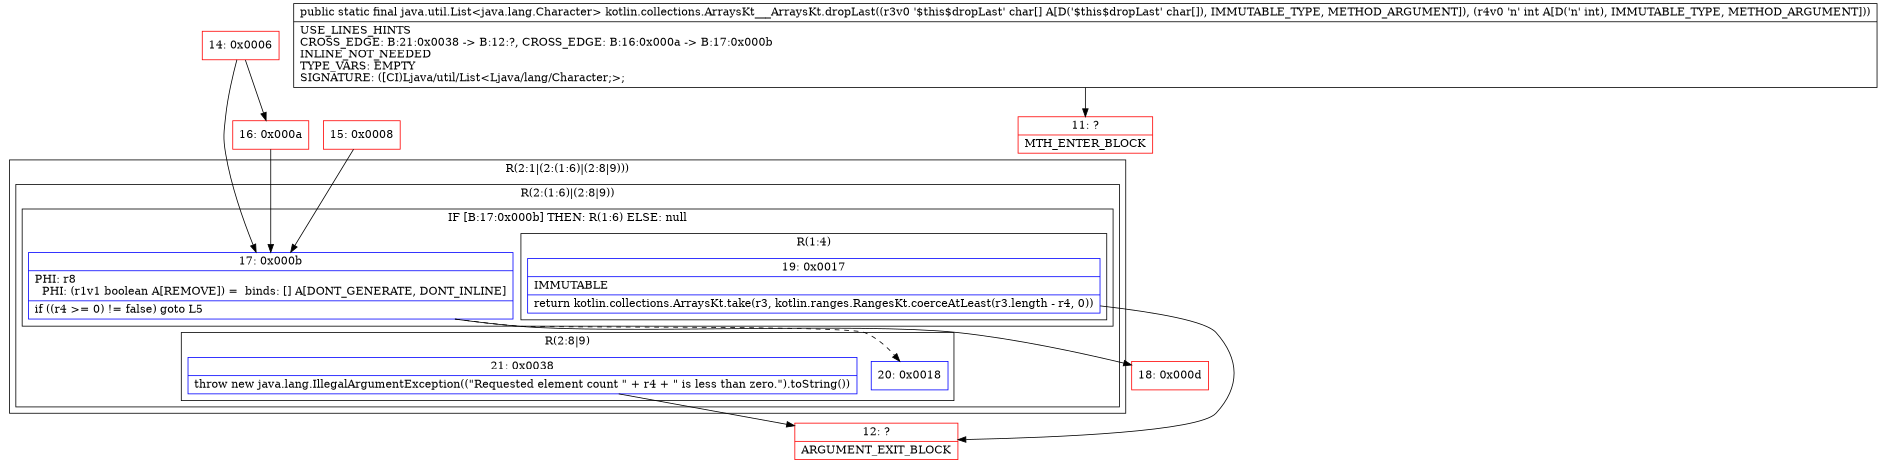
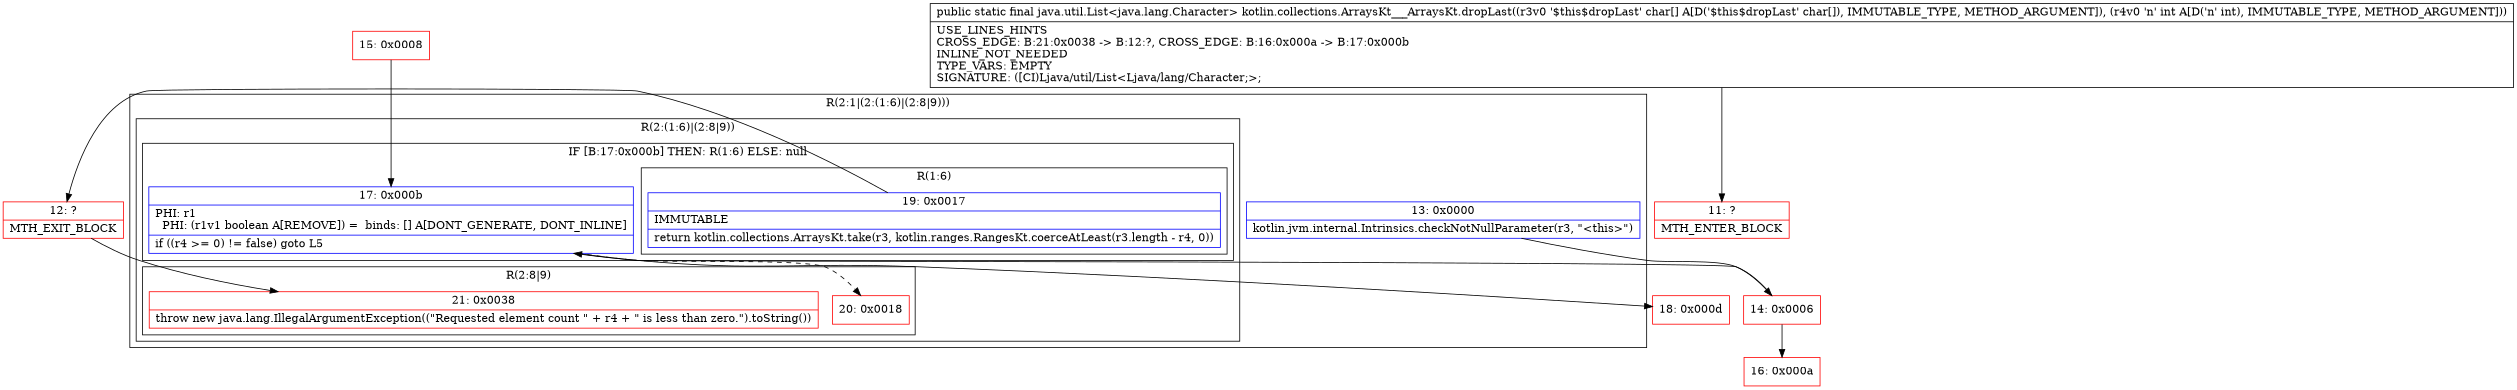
(271, 197) -> none
none -> (1443, 220)
(814, 243) -> (934, 177)
(57, 279) -> (178, 214)
(522, 376) -> (484, 310)
(910, 376) -> (871, 310)
(703, 409) -> (178, 272)
(876, 450) -> (63, 229)
